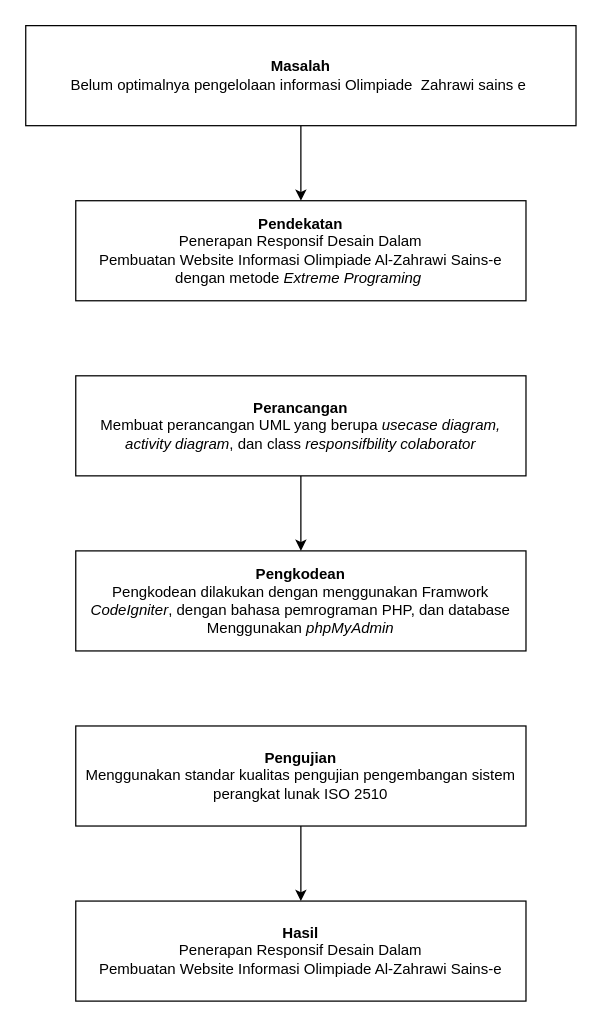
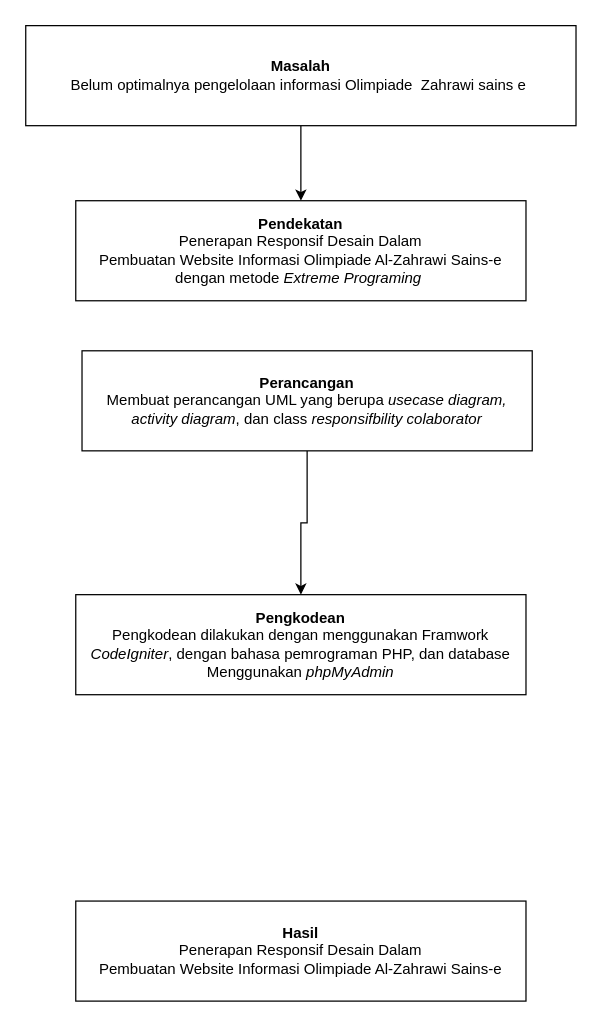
(301, 426) -> (307, 401)
(301, 601) -> (301, 644)
(301, 776) -> none
(301, 859) -> none
